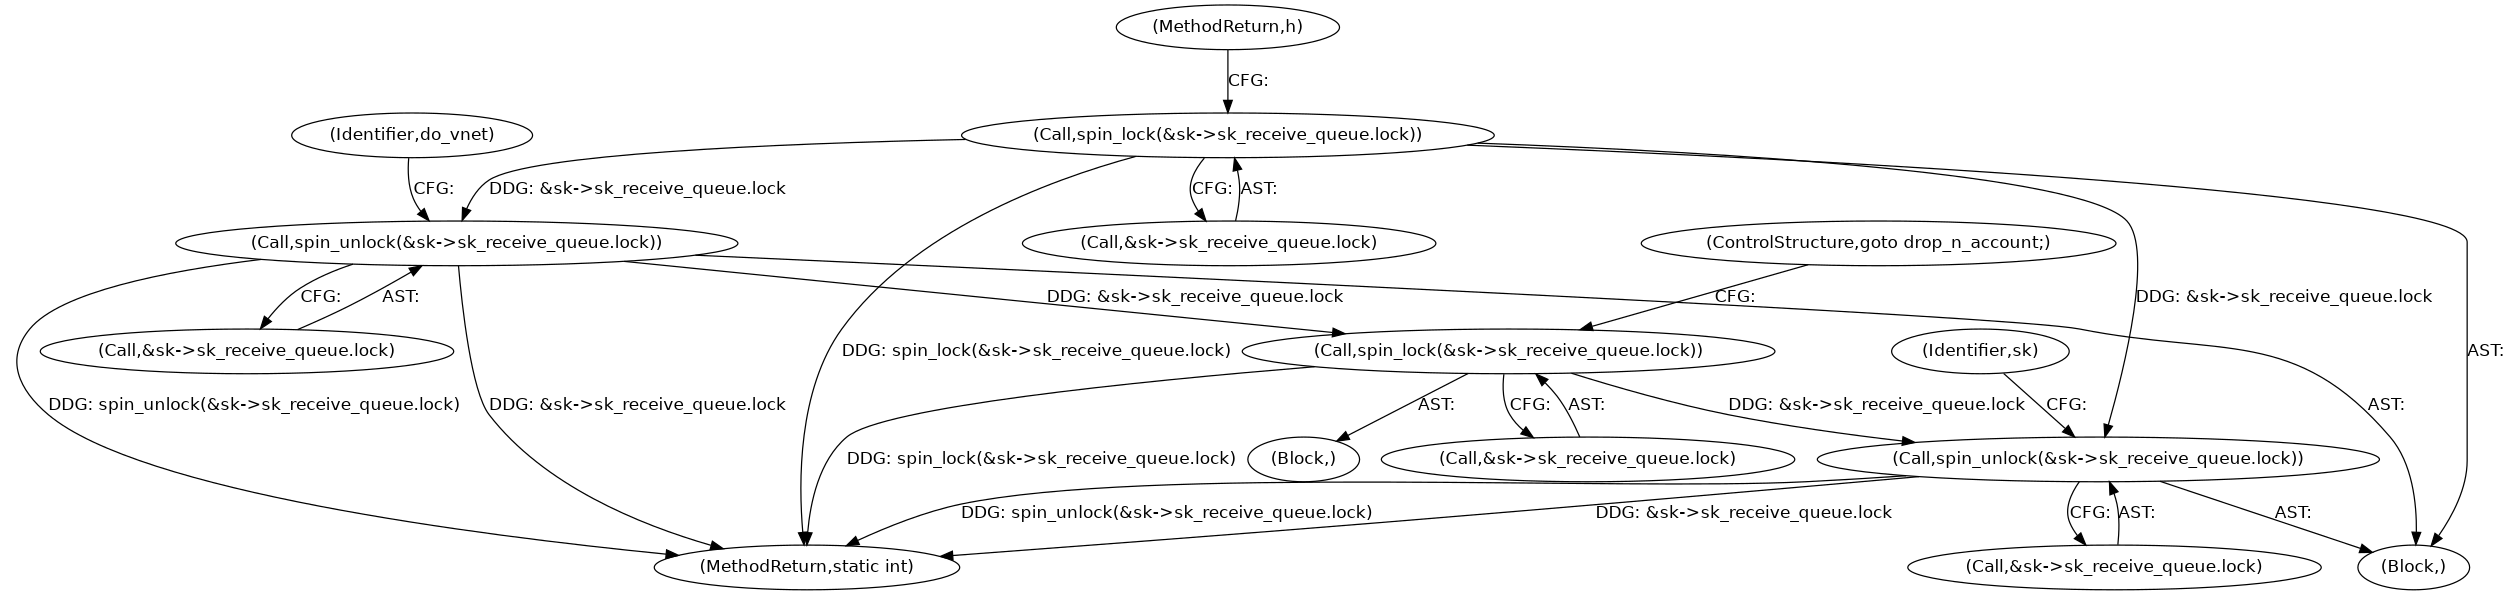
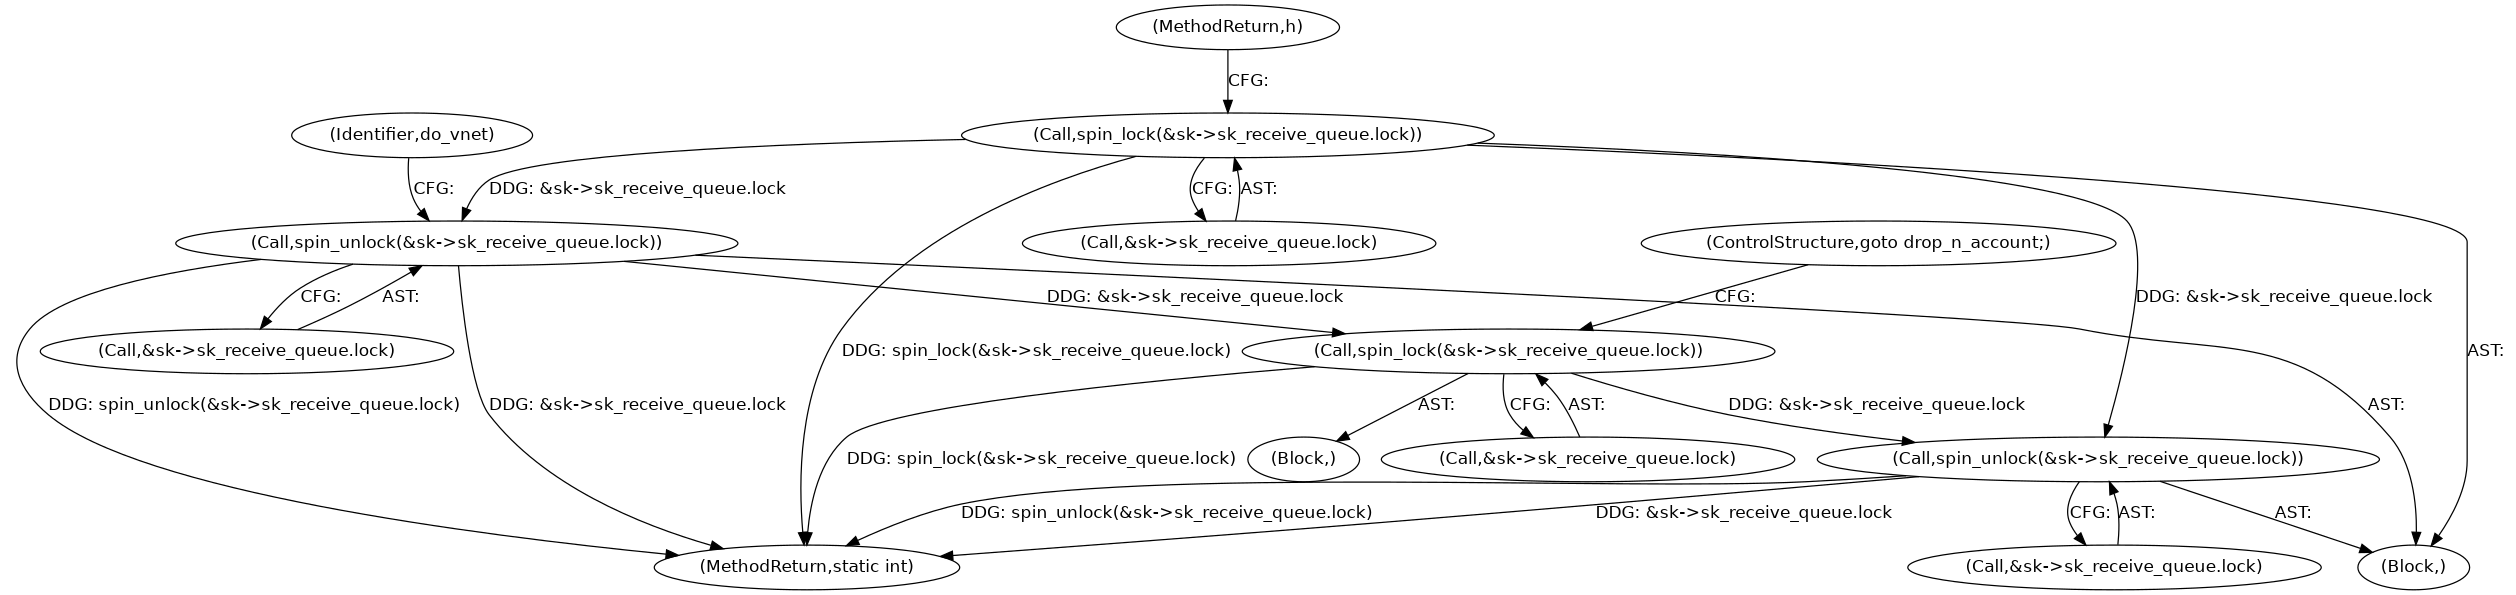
(1980, 351) -> none
